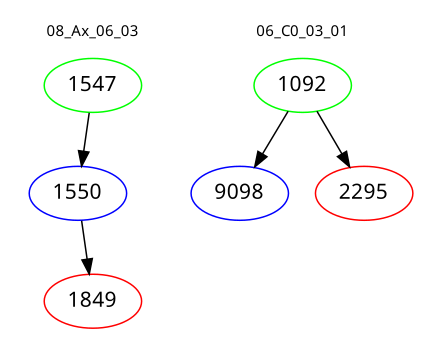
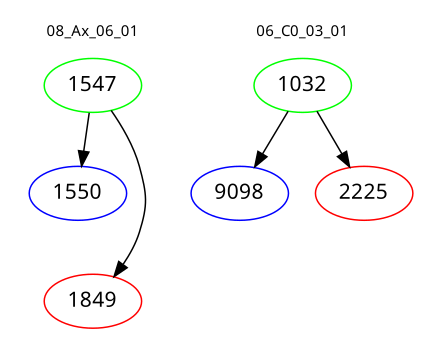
(93, 32) -> (93, 32)
(303, 85) -> (303, 85)
(364, 193) -> (364, 193)
(84, 240) -> (144, 186)
